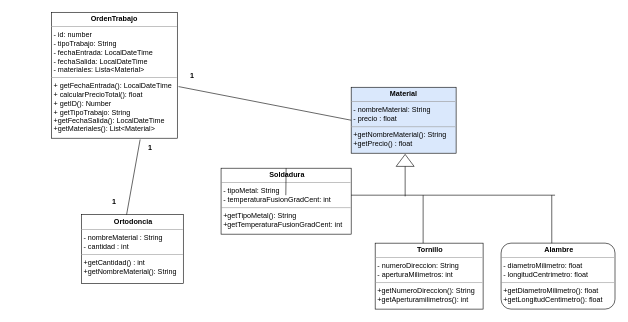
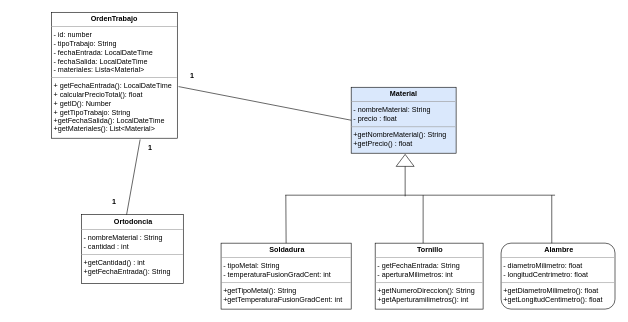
(286, 201) -> (286, 276)
(133, 237) -> (131, 237)
(429, 265) -> (429, 265)
